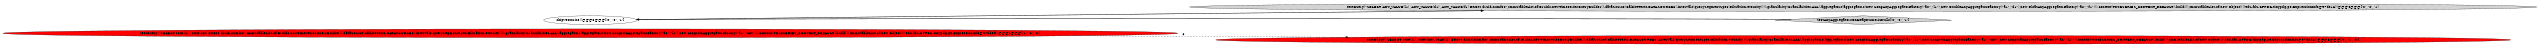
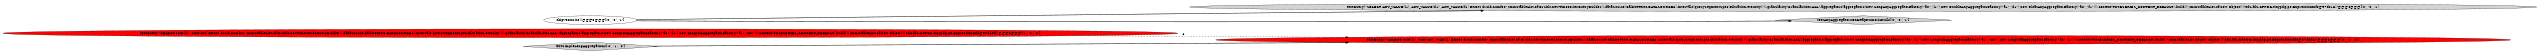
(1215, 19) -> (1213, 22)
none -> (590, 46)
